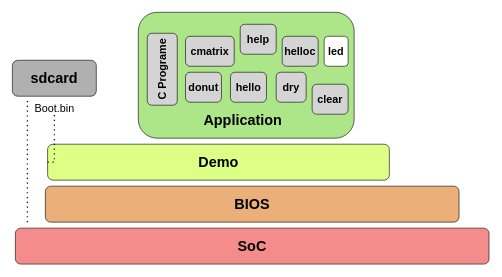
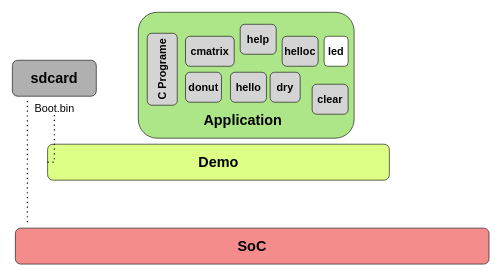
(291, 87) -> (285, 87)
(252, 204) -> none
